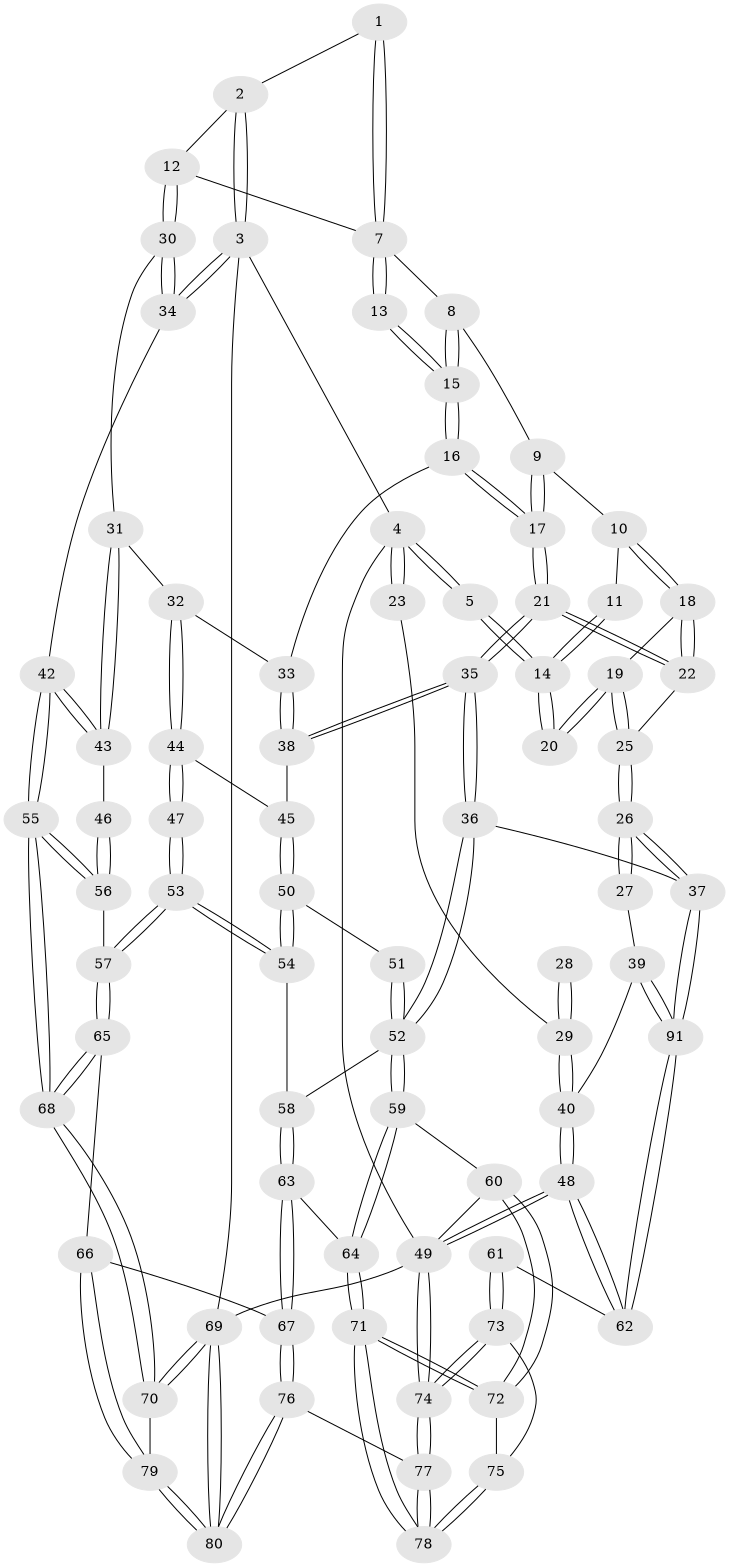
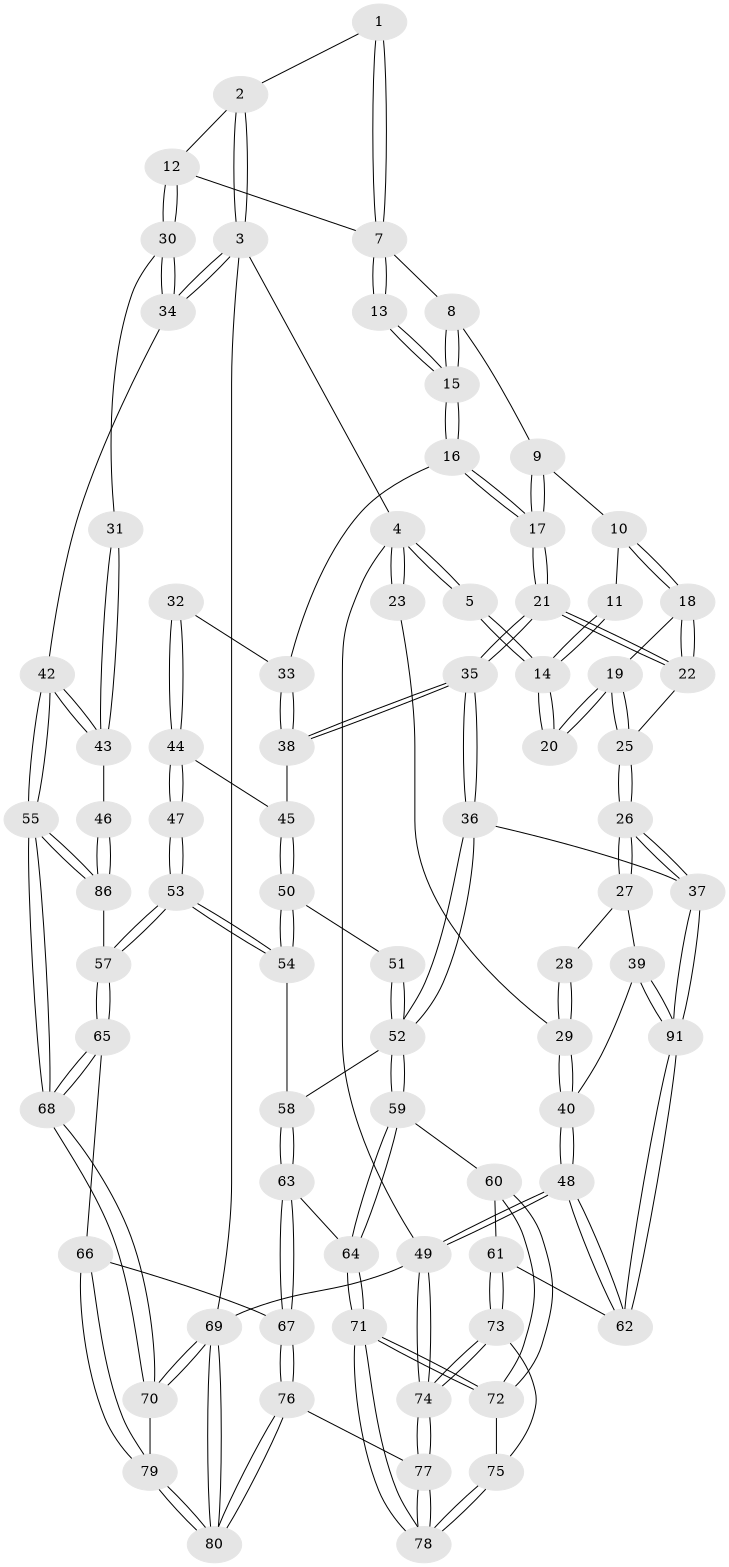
(146, 566) -> none
(104, 892) -> (104, 892)
none -> (595, 928)
(459, 1218) -> (495, 1219)
